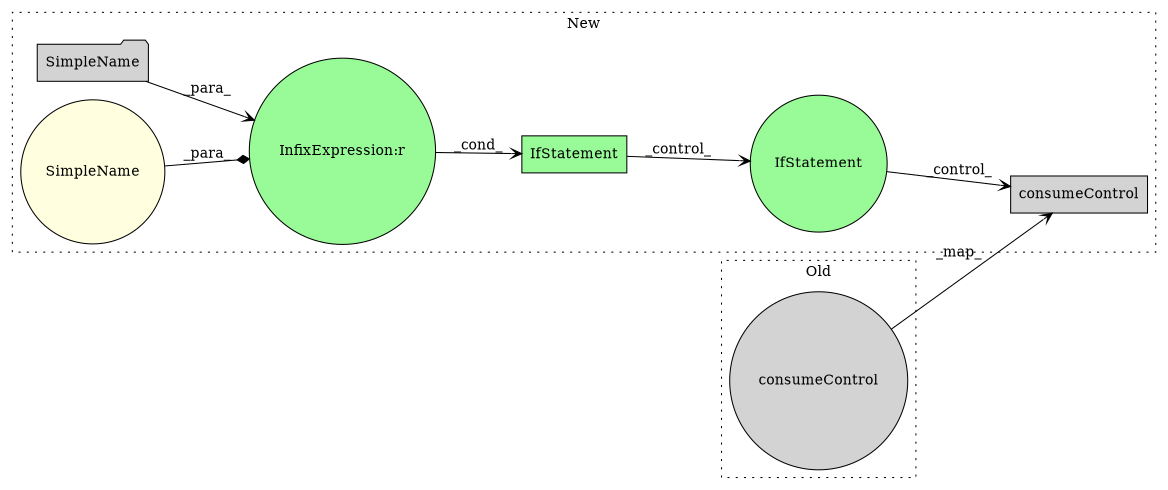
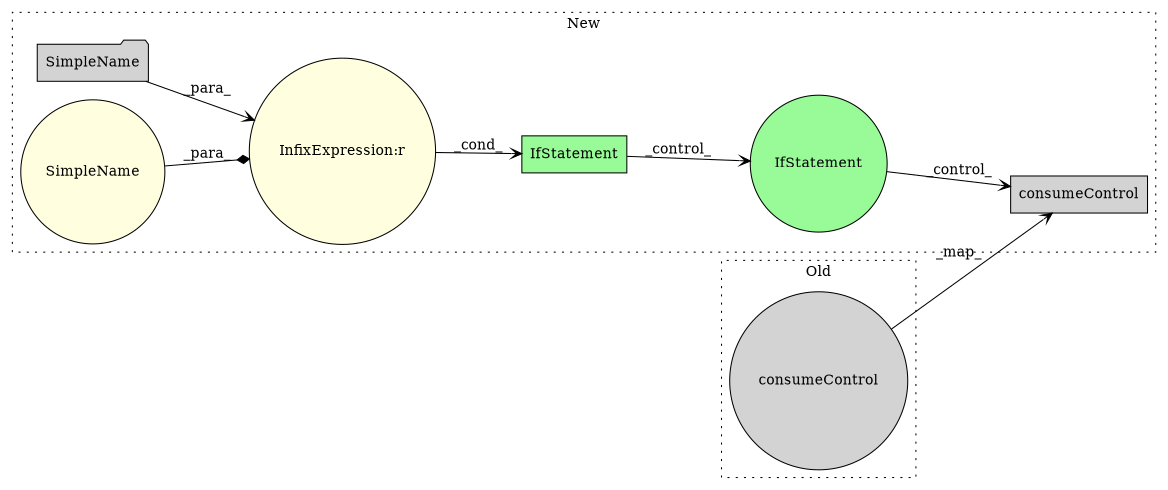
(342, 151) -> (342, 151)
